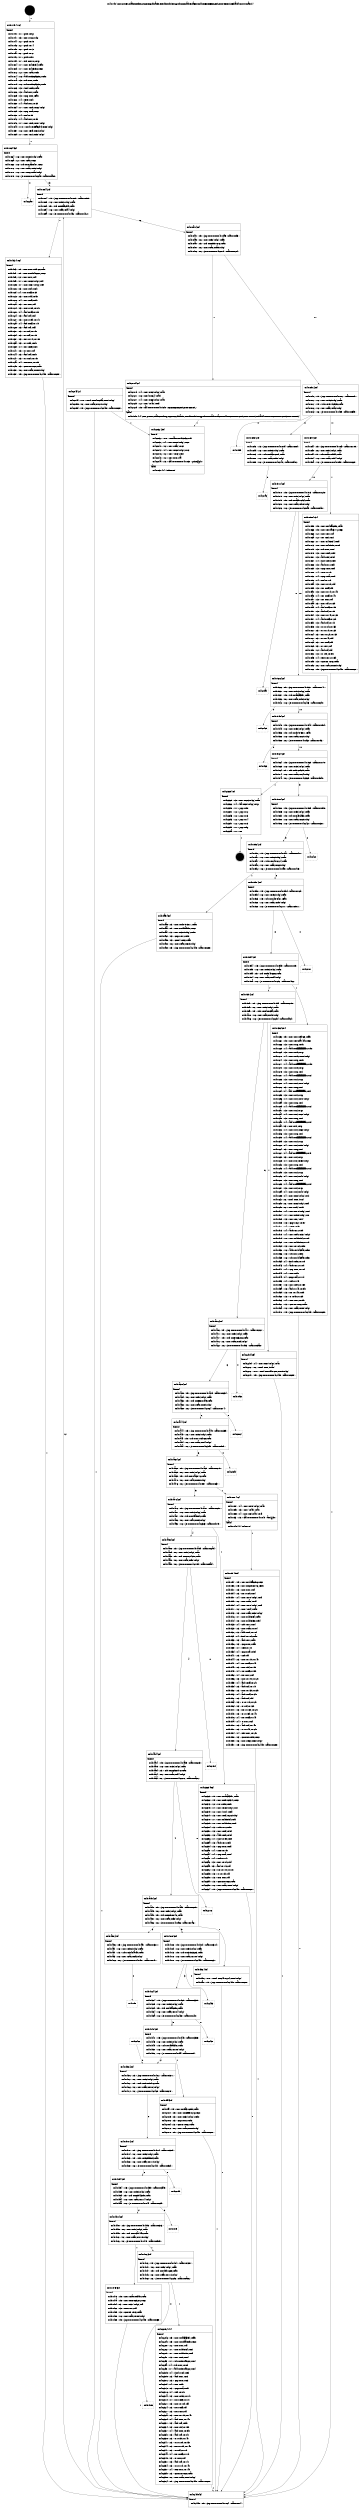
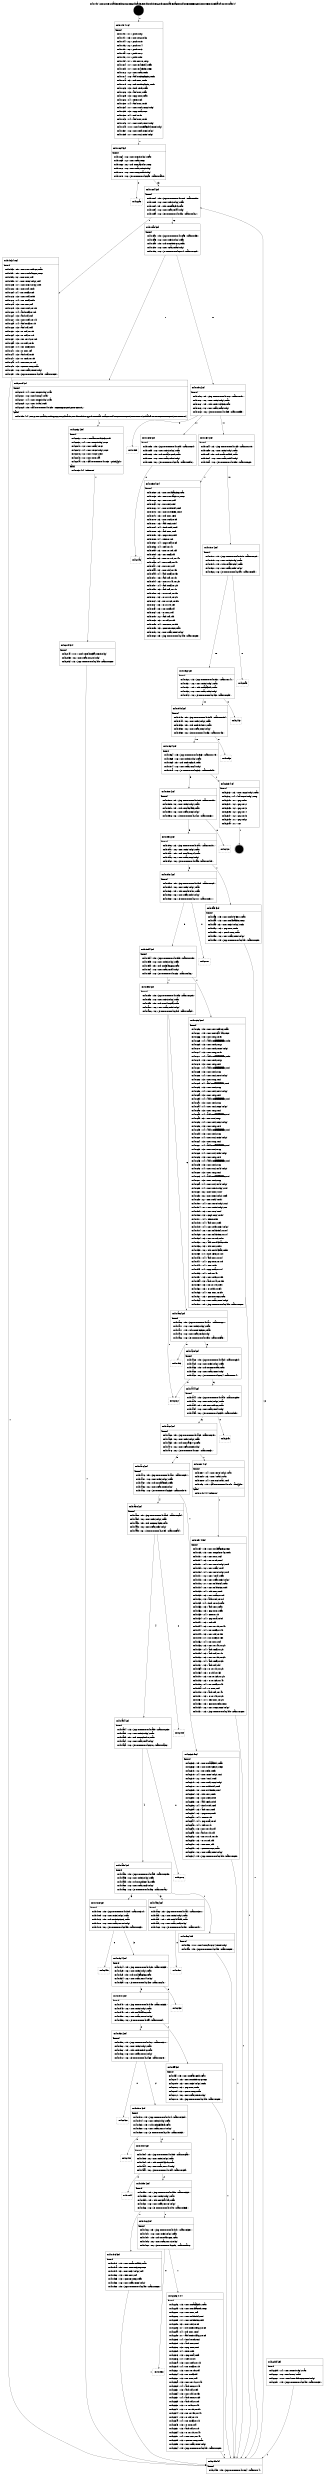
(130, 424) -> (91, 557)
(267, 1186) -> (168, 1206)
(331, 1612) -> none
(139, 2054) -> (130, 2089)
